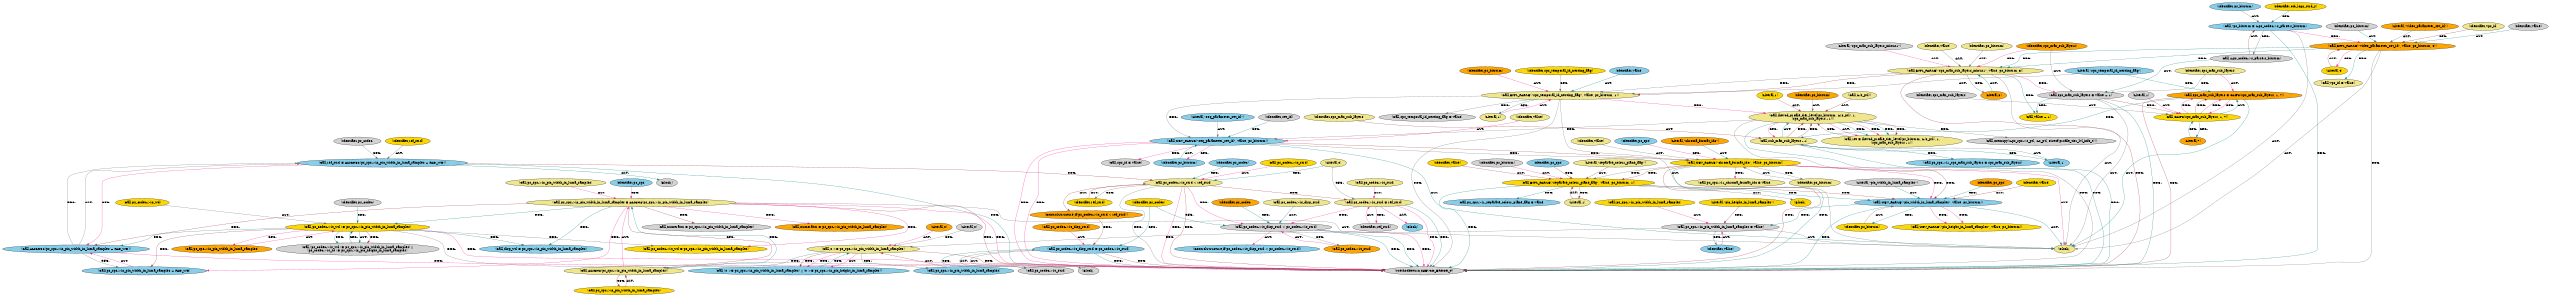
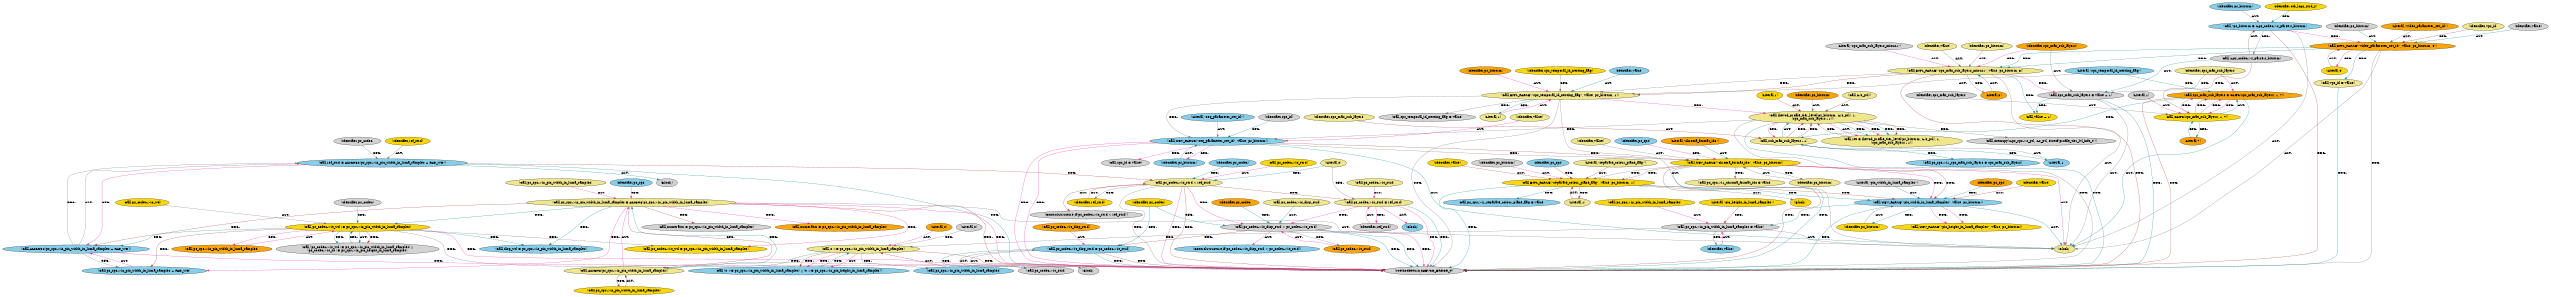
(2140, 106) -> (2205, 89)
(1279, 117) -> (1279, 117)
(2174, 183) -> (2174, 183)
(1086, 215) -> (1086, 215)
(1103, 231) -> (1183, 238)
(2109, 256) -> (1987, 269)
(2145, 264) -> (2145, 264)
